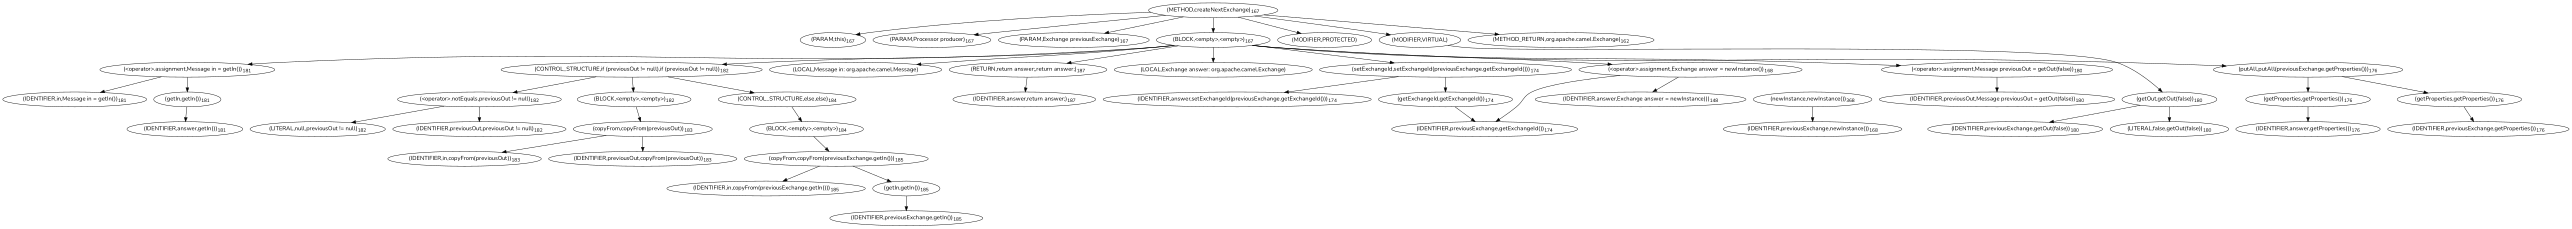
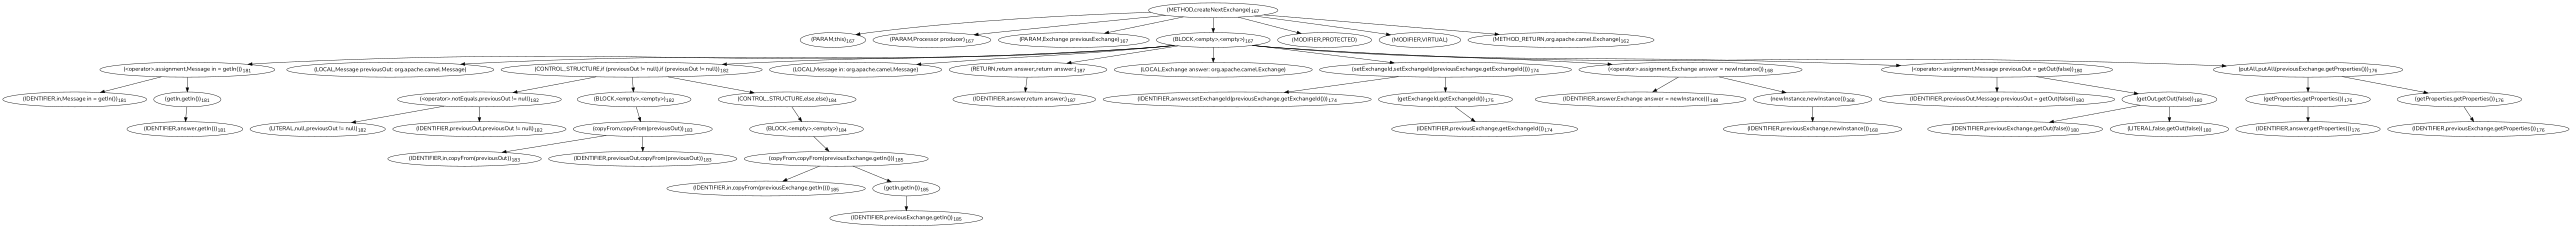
(1808, 49) -> (2085, 85)
none -> (390, 70)
(1554, 85) -> (1751, 84)
(1489, 99) -> (1489, 99)
